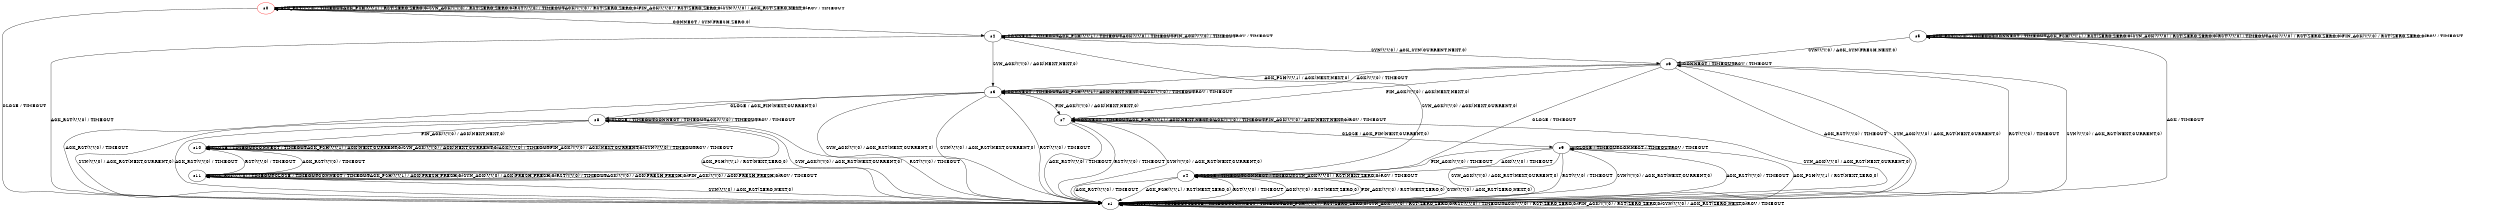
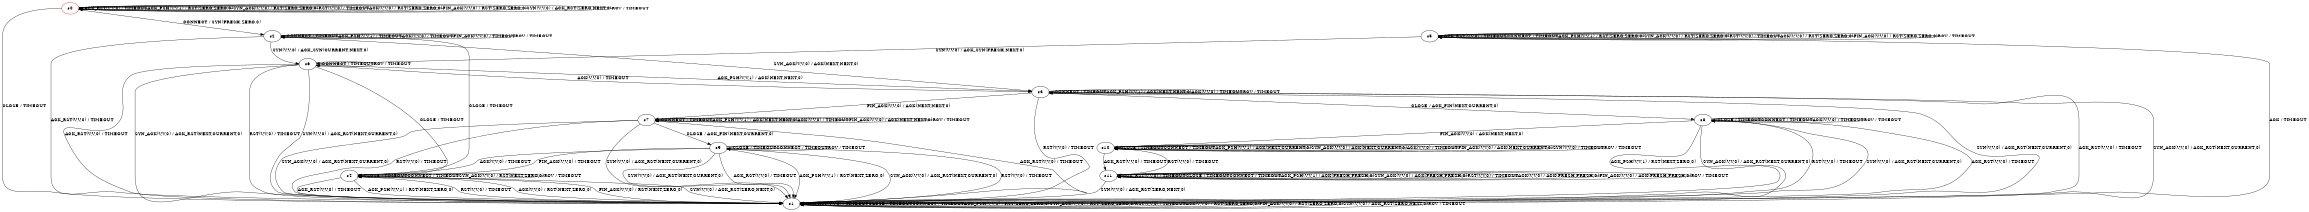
(1367, 89) -> none
(1470, 106) -> (491, 106)
